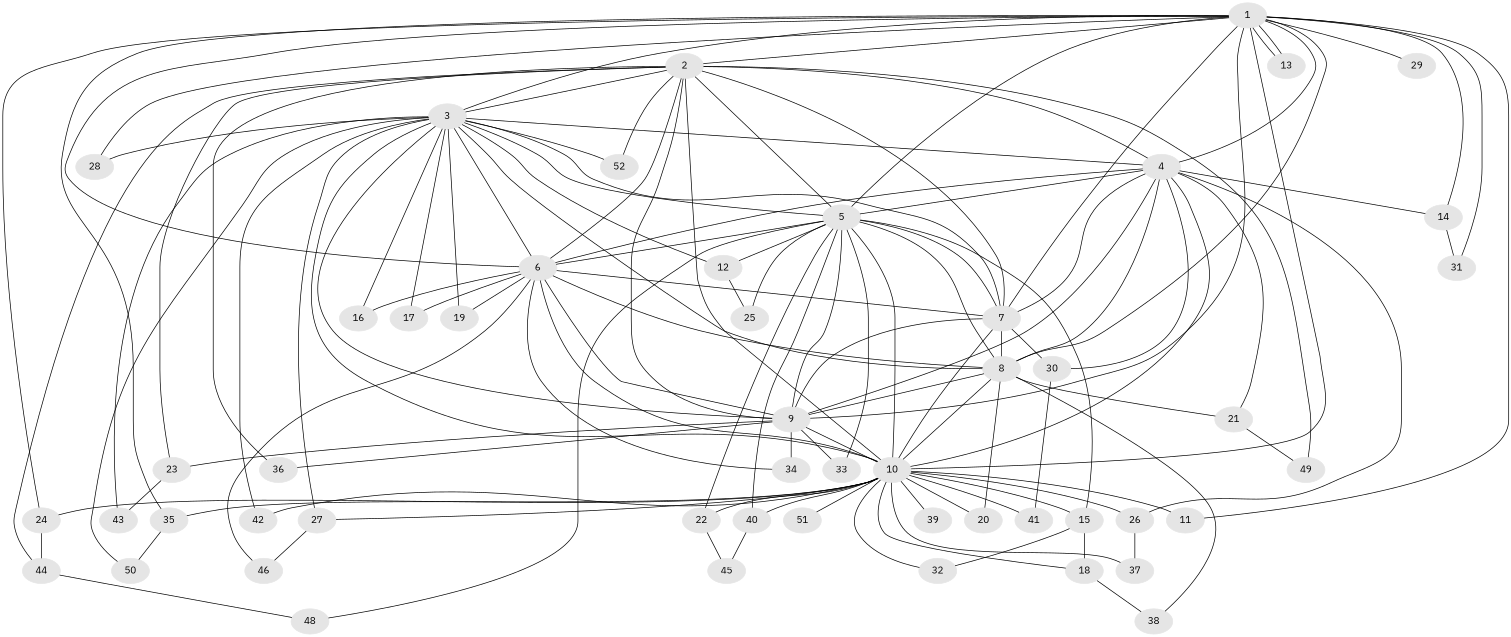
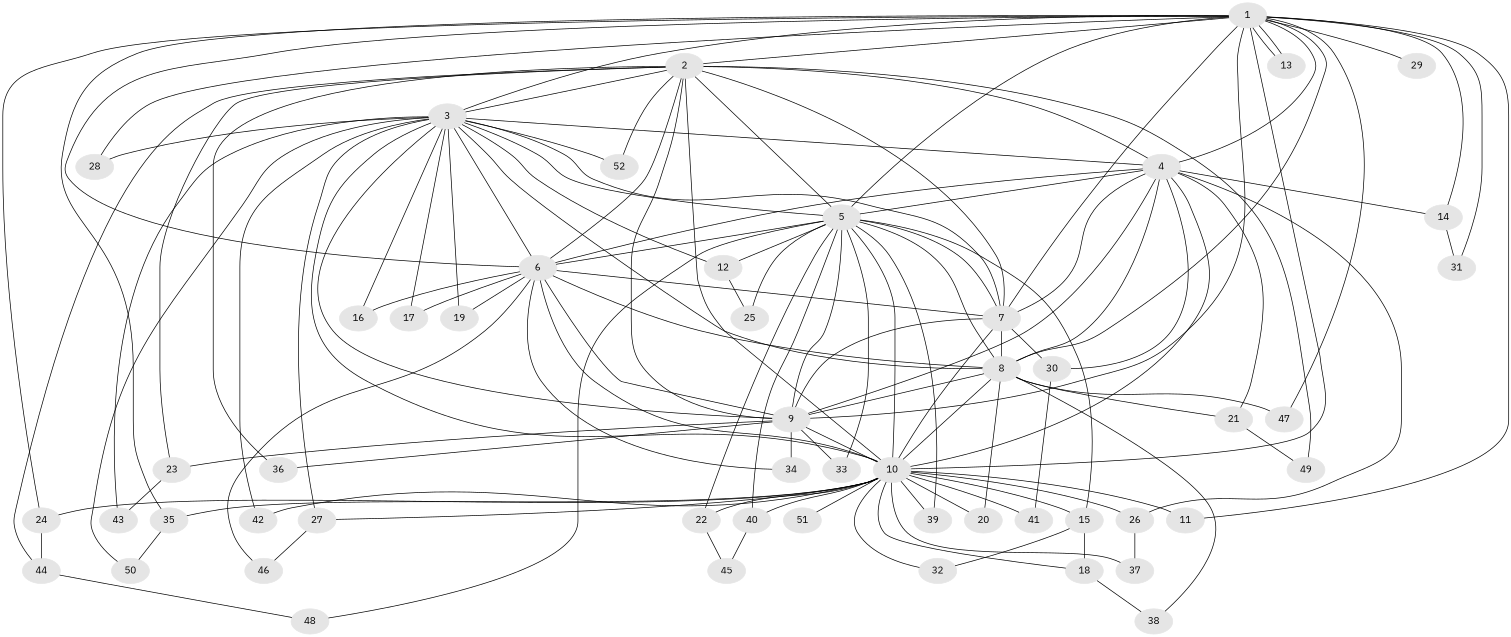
none -> (928, 355)
none -> (1284, 419)
